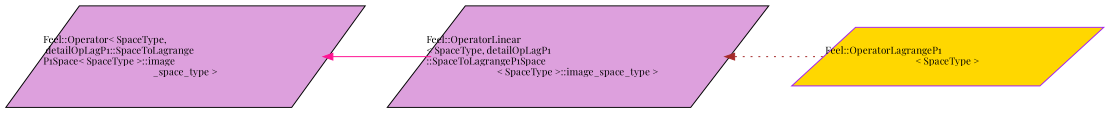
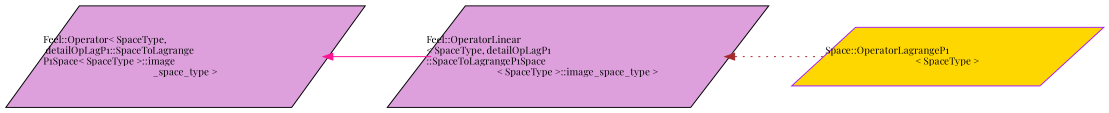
(948, 57) -> (948, 57)
